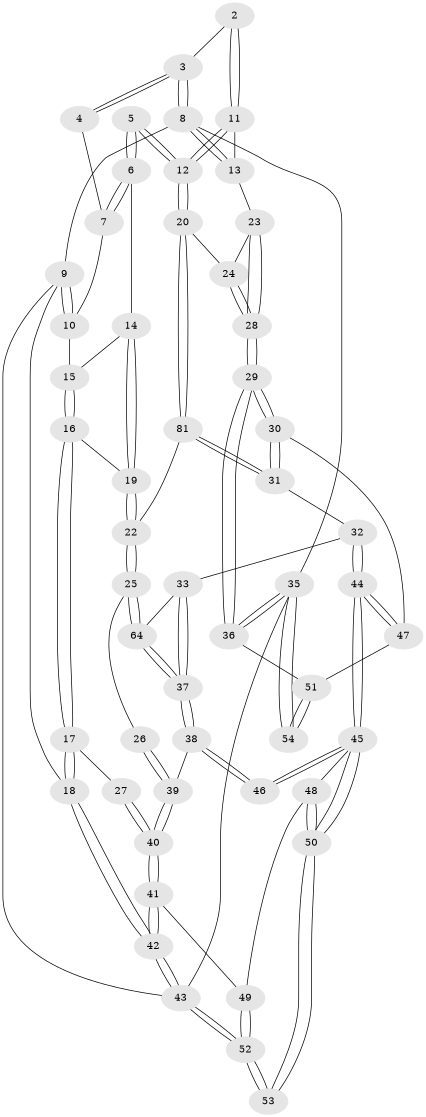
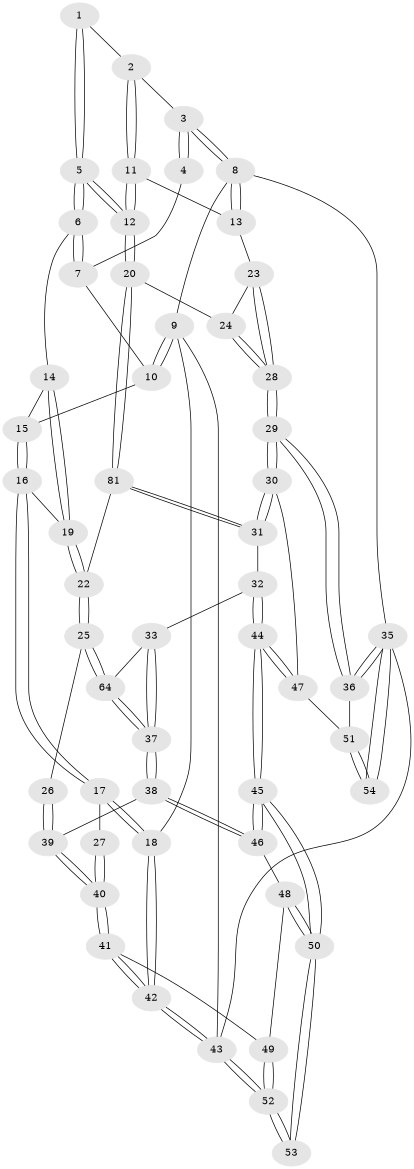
none -> (80, 16)
(335, 765) -> (269, 865)
